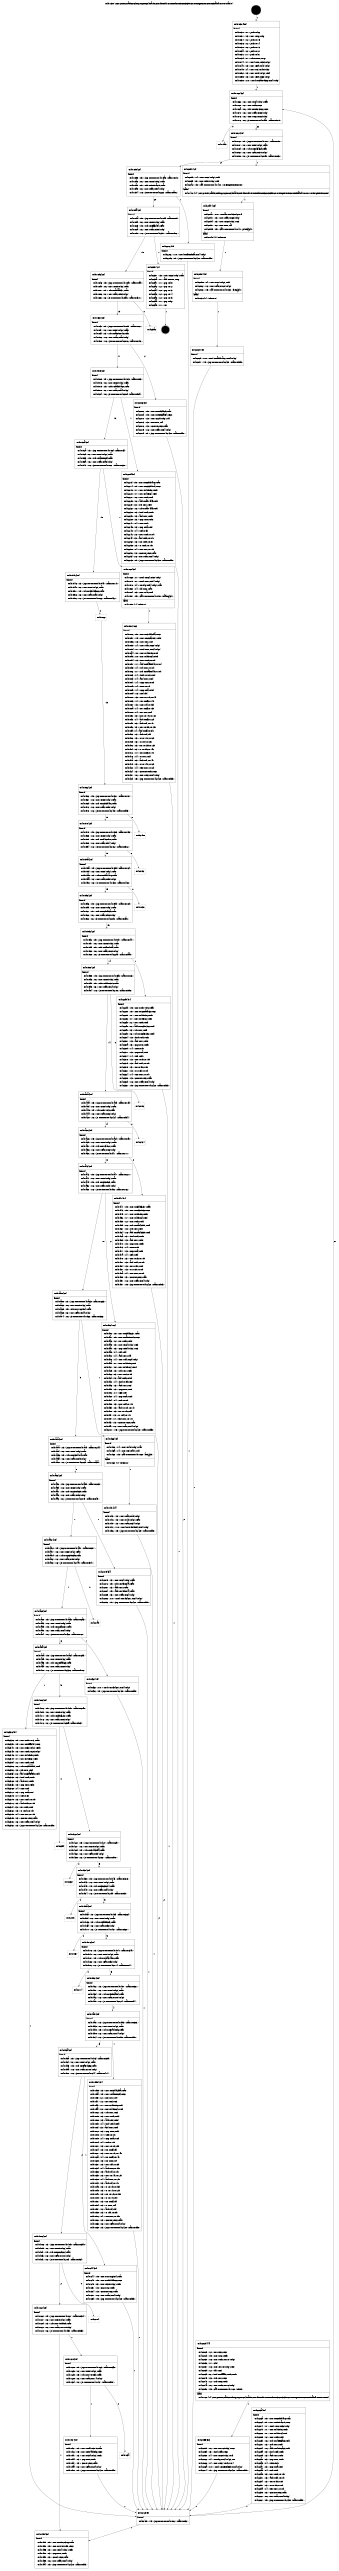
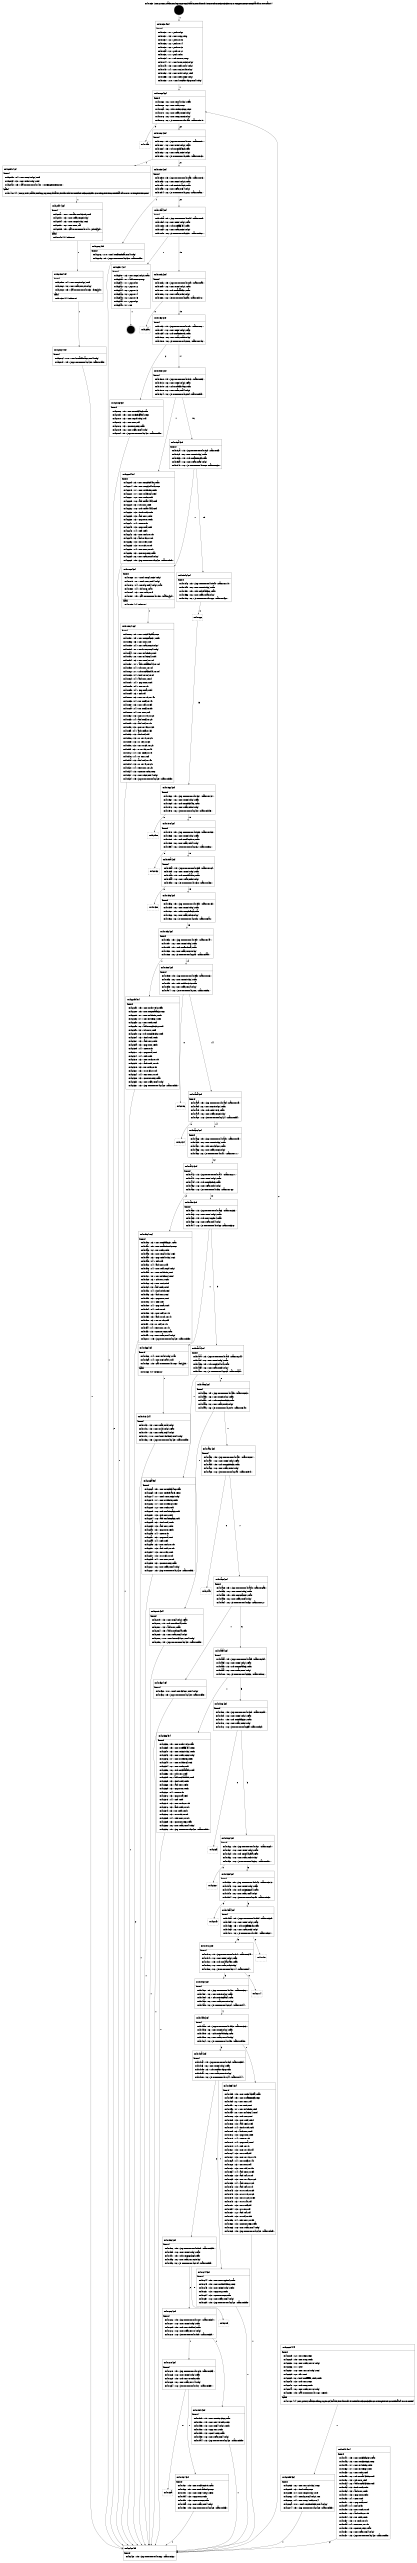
(138, 1175) -> none
none -> (191, 1425)
(115, 2533) -> (236, 2519)
